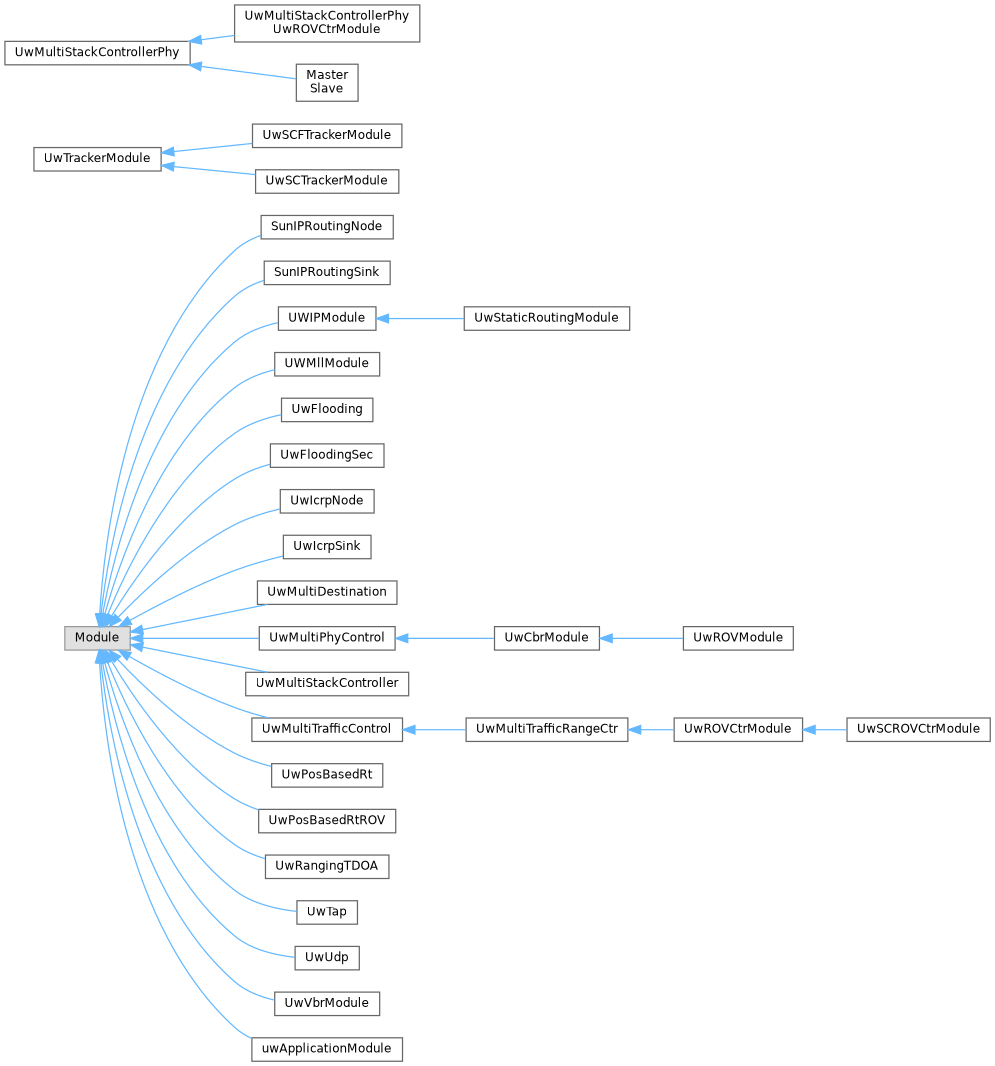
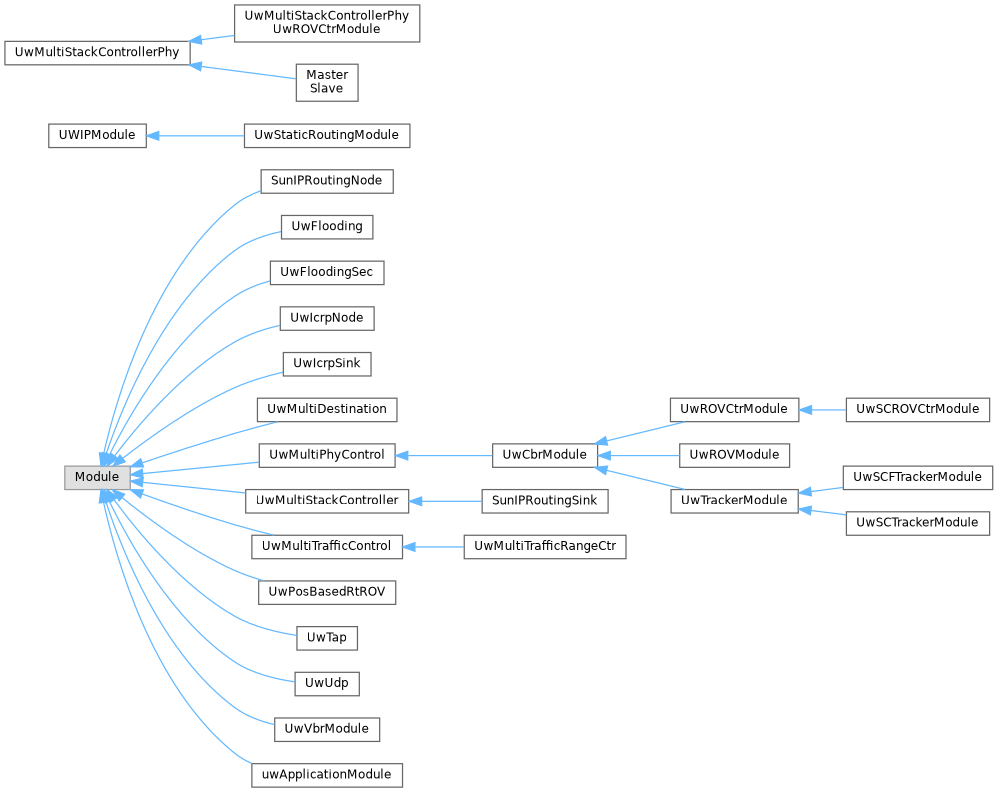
(327, 364) -> none
(147, 428) -> (452, 501)
(157, 445) -> none
none -> (646, 480)
(658, 730) -> (646, 431)
(327, 775) -> none
(327, 867) -> none
